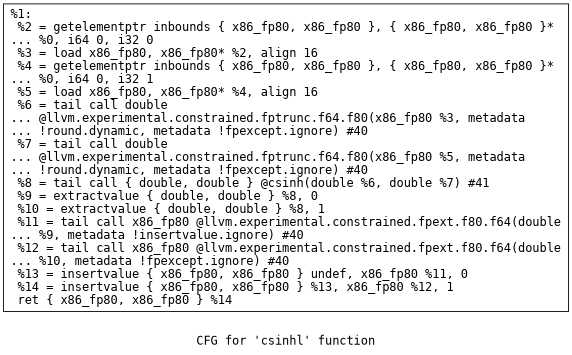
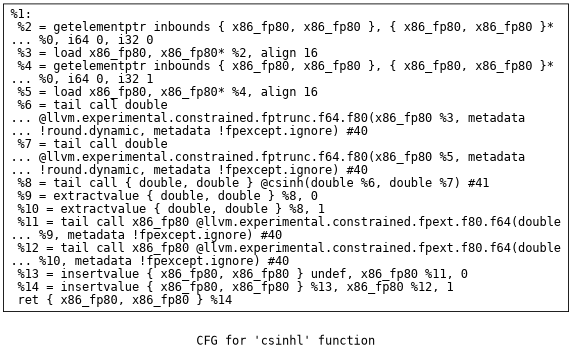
(157, 235) -> (146, 235)
